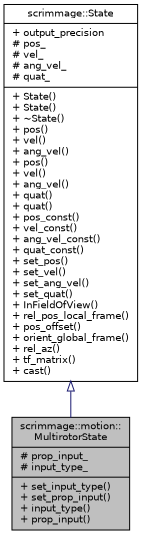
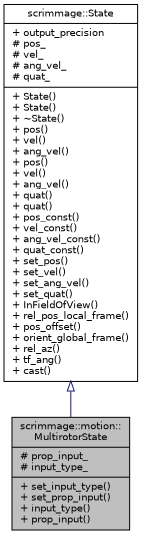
(44, 360) -> (37, 360)
